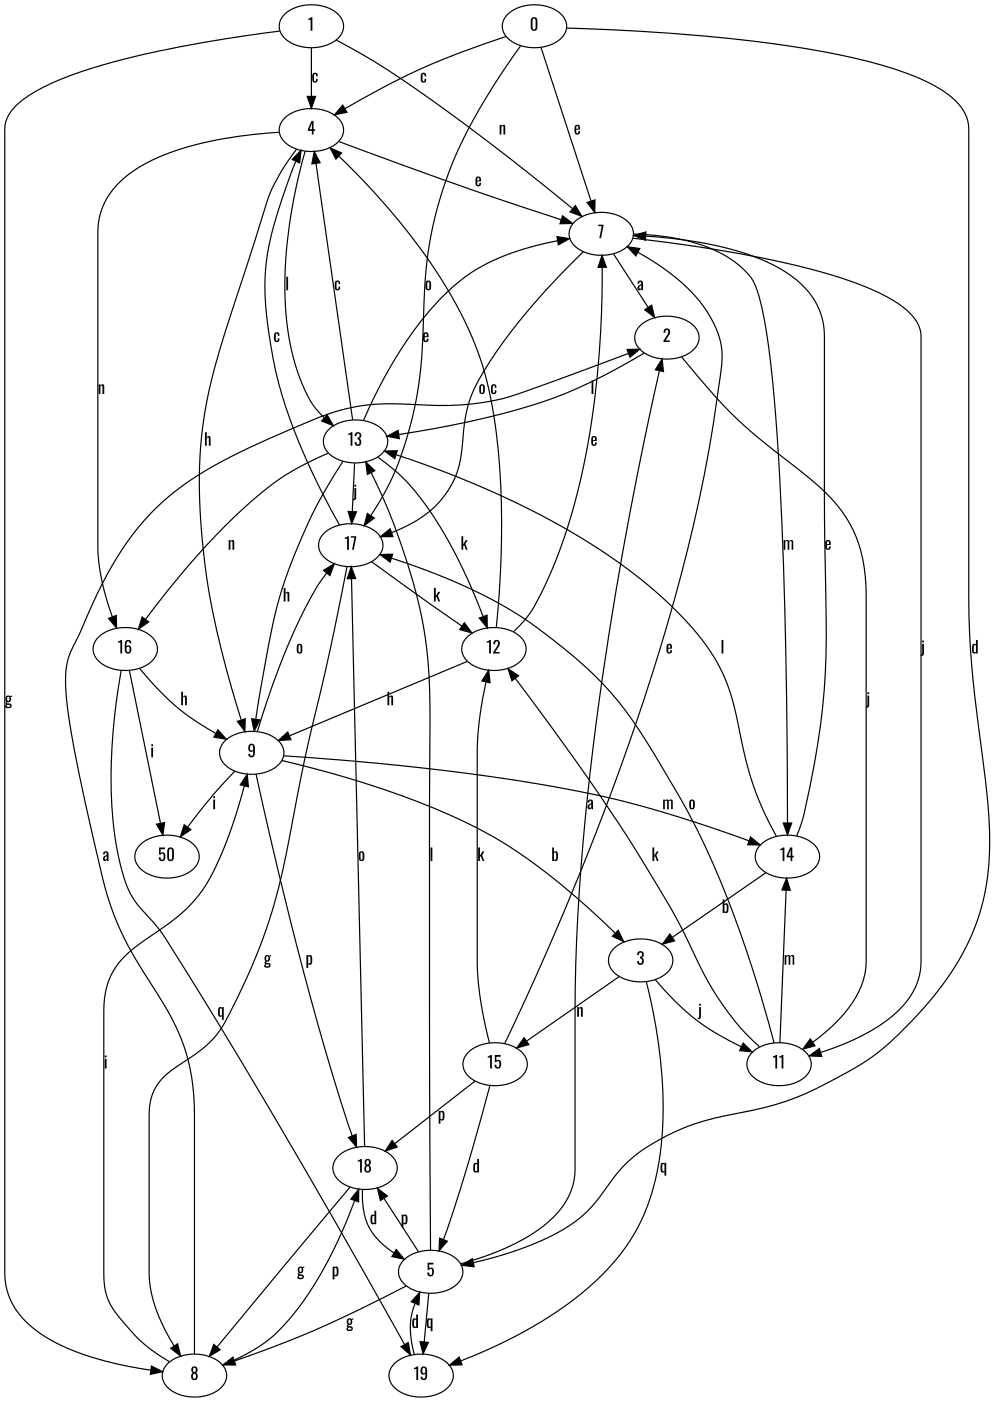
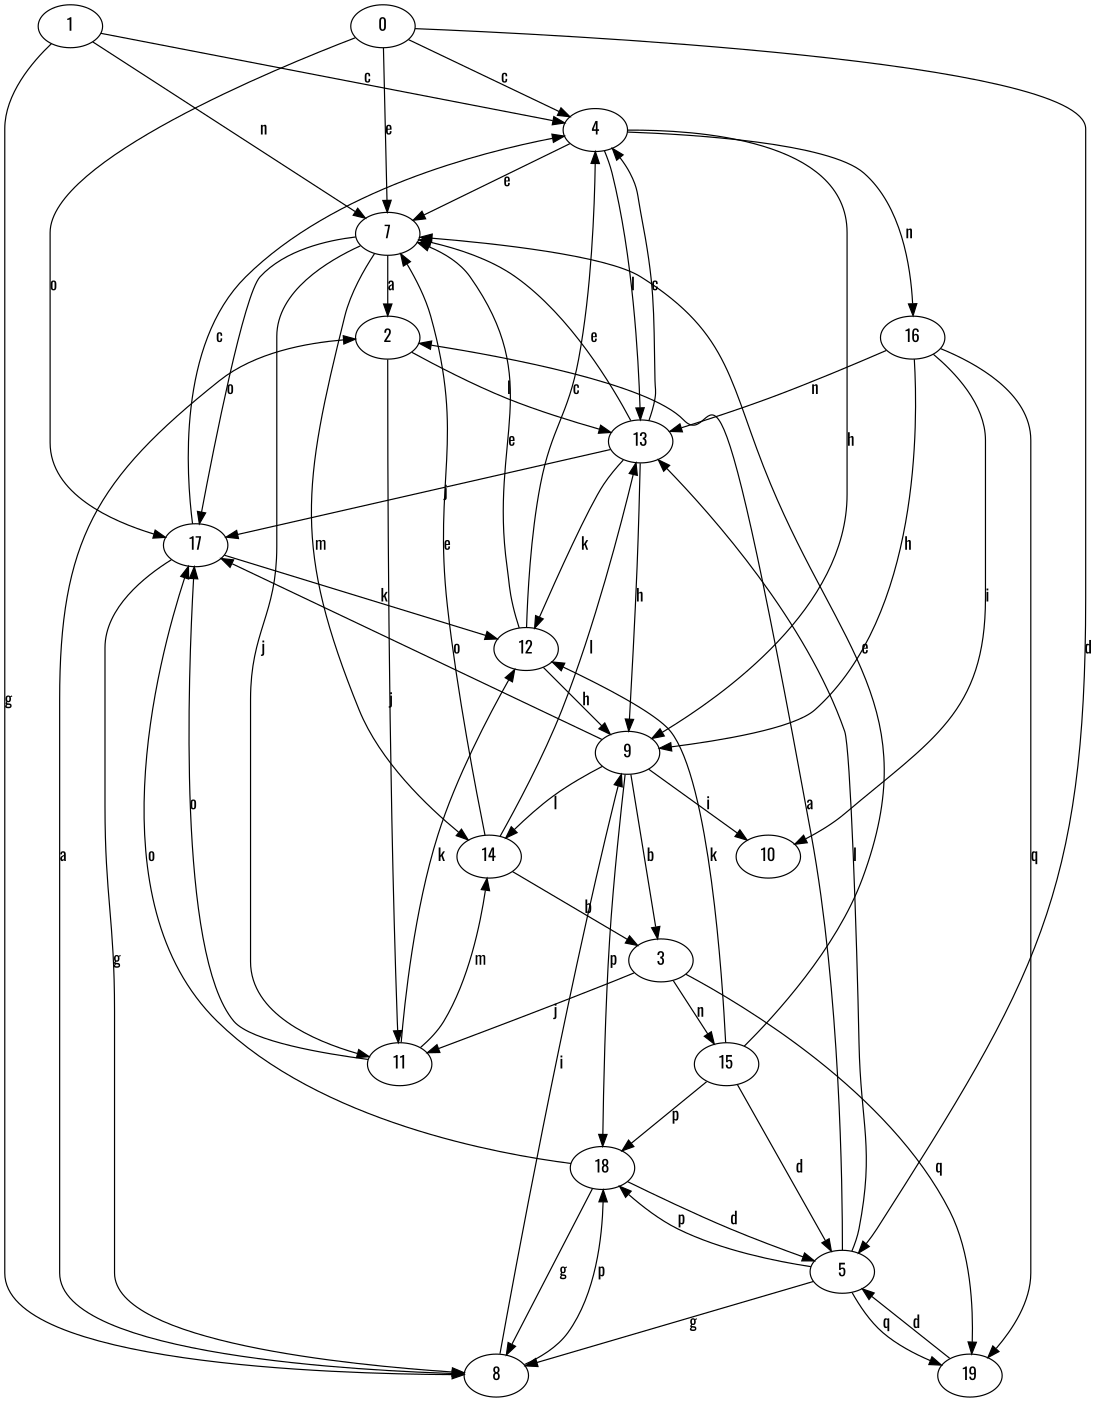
(227, 525) -> (785, 392)
(668, 805) -> (556, 805)
(167, 857) -> (768, 857)
